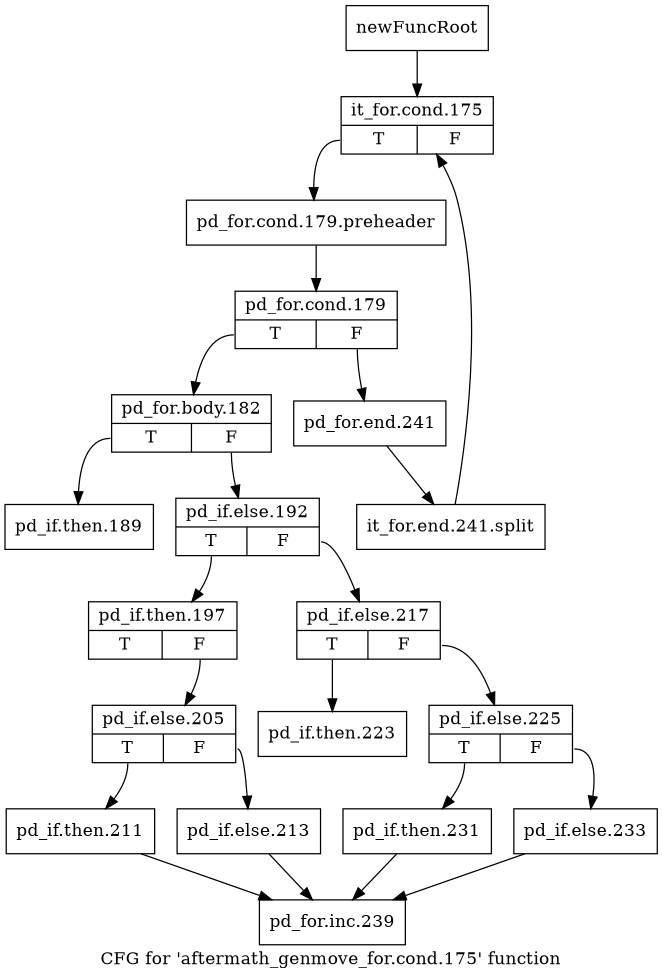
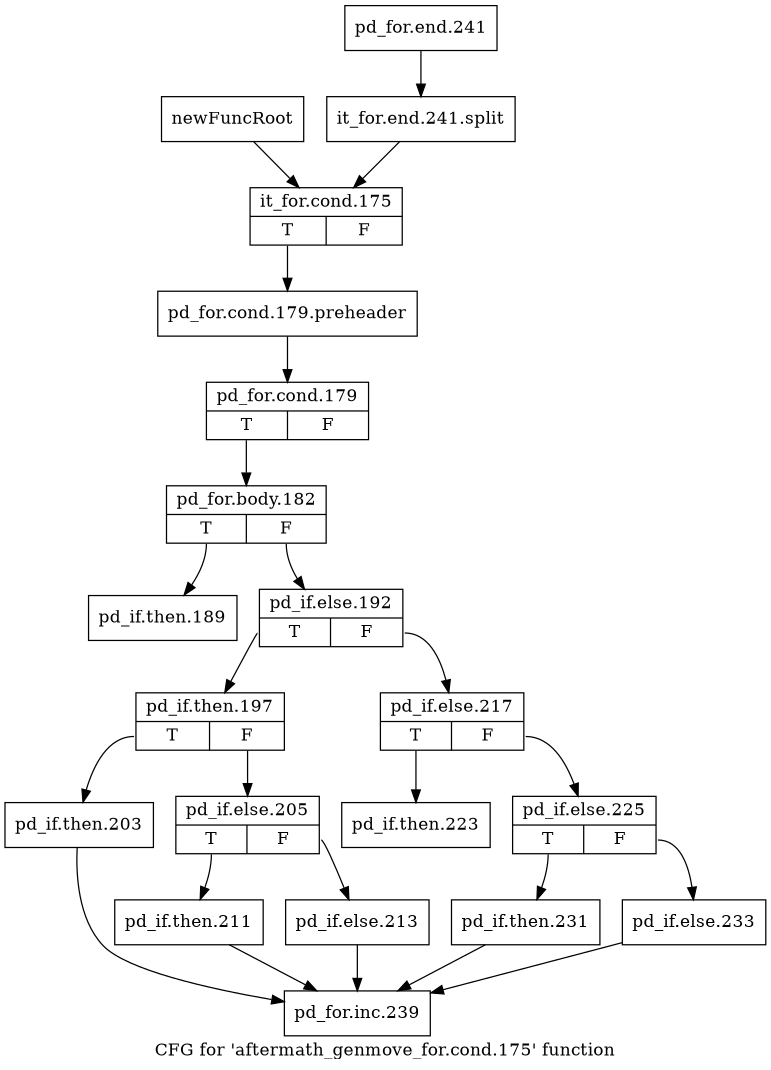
(359, 369) -> none
none -> (79, 825)
